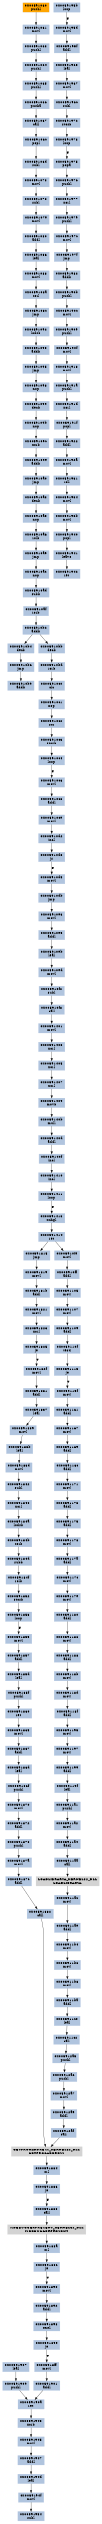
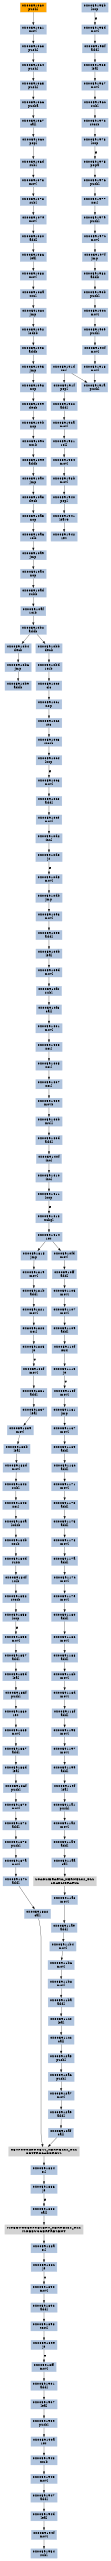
(67, 395) -> (78, 377)
(67, 1412) -> (65, 1412)
(40, 2394) -> (44, 2394)
